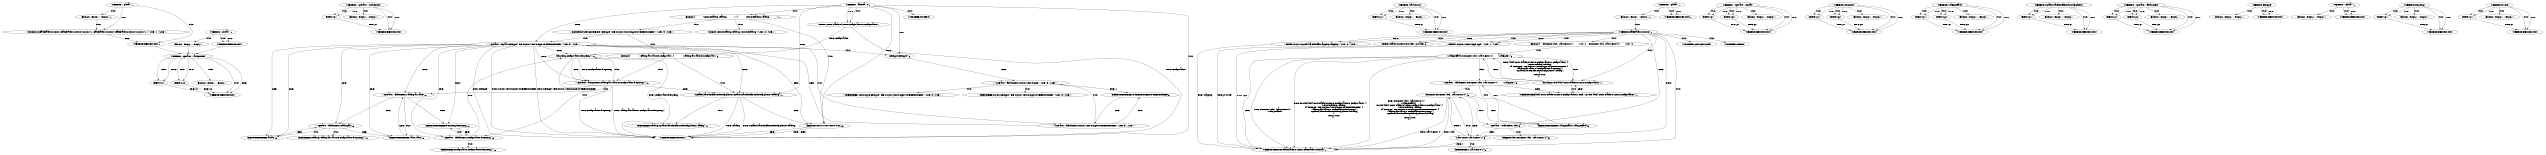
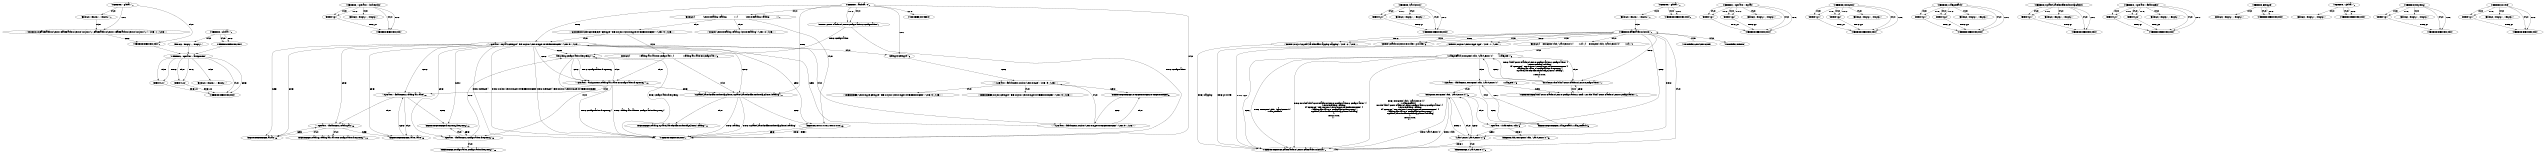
(910, 11) -> (910, 11)
(1671, 36) -> (1686, 37)
(1650, 50) -> (1650, 50)
(868, 63) -> none
(1113, 89) -> (1113, 89)
(389, 110) -> (389, 110)
(1519, 132) -> (1519, 132)
